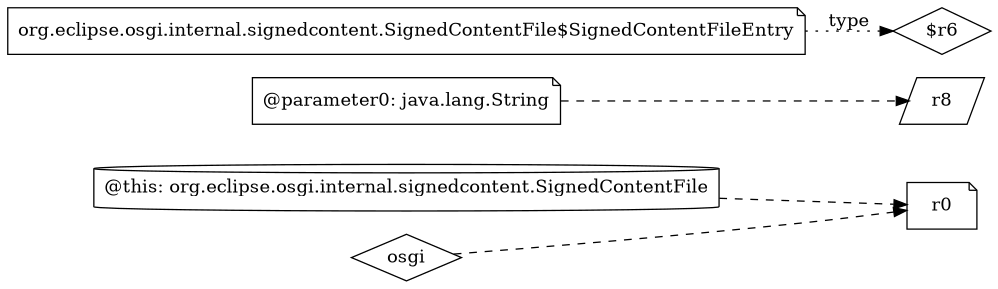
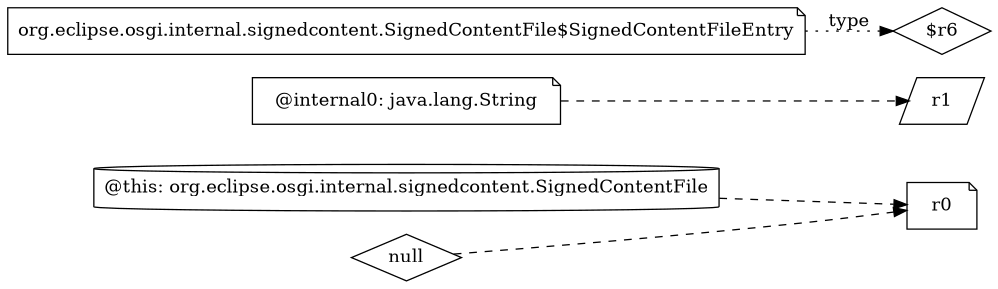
(406, 101) -> (406, 101)
(942, 101) -> (942, 101)
(406, 258) -> (406, 258)
